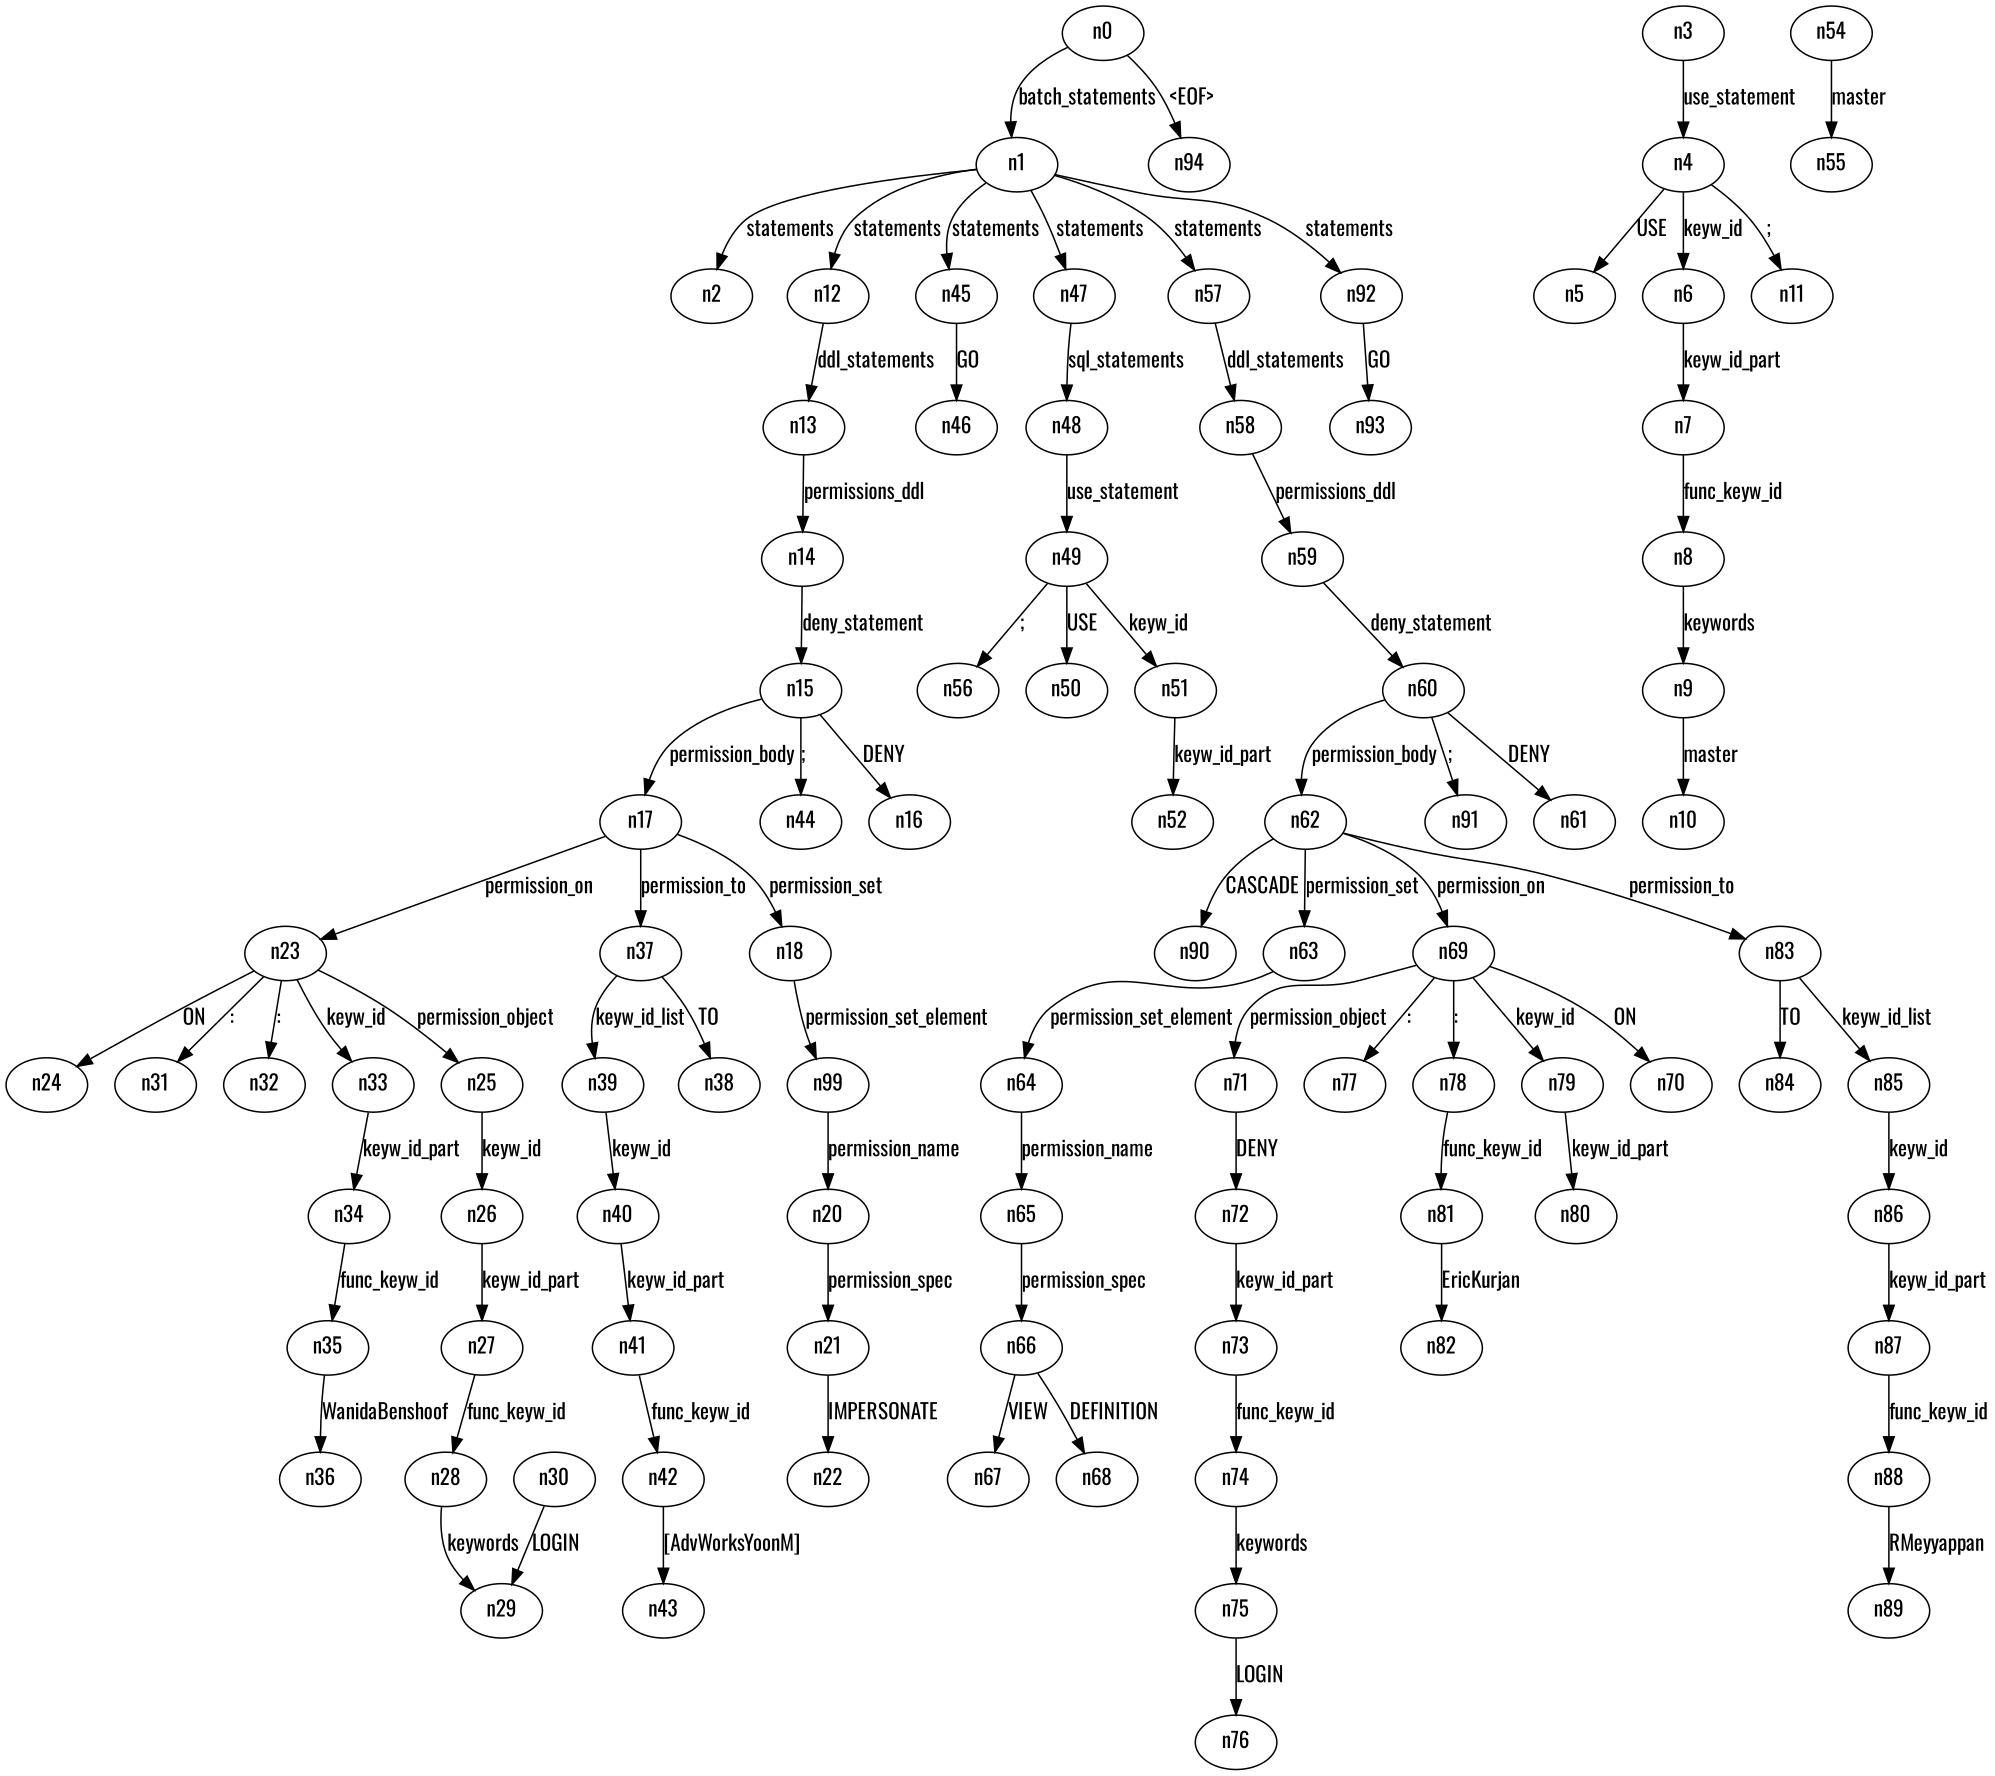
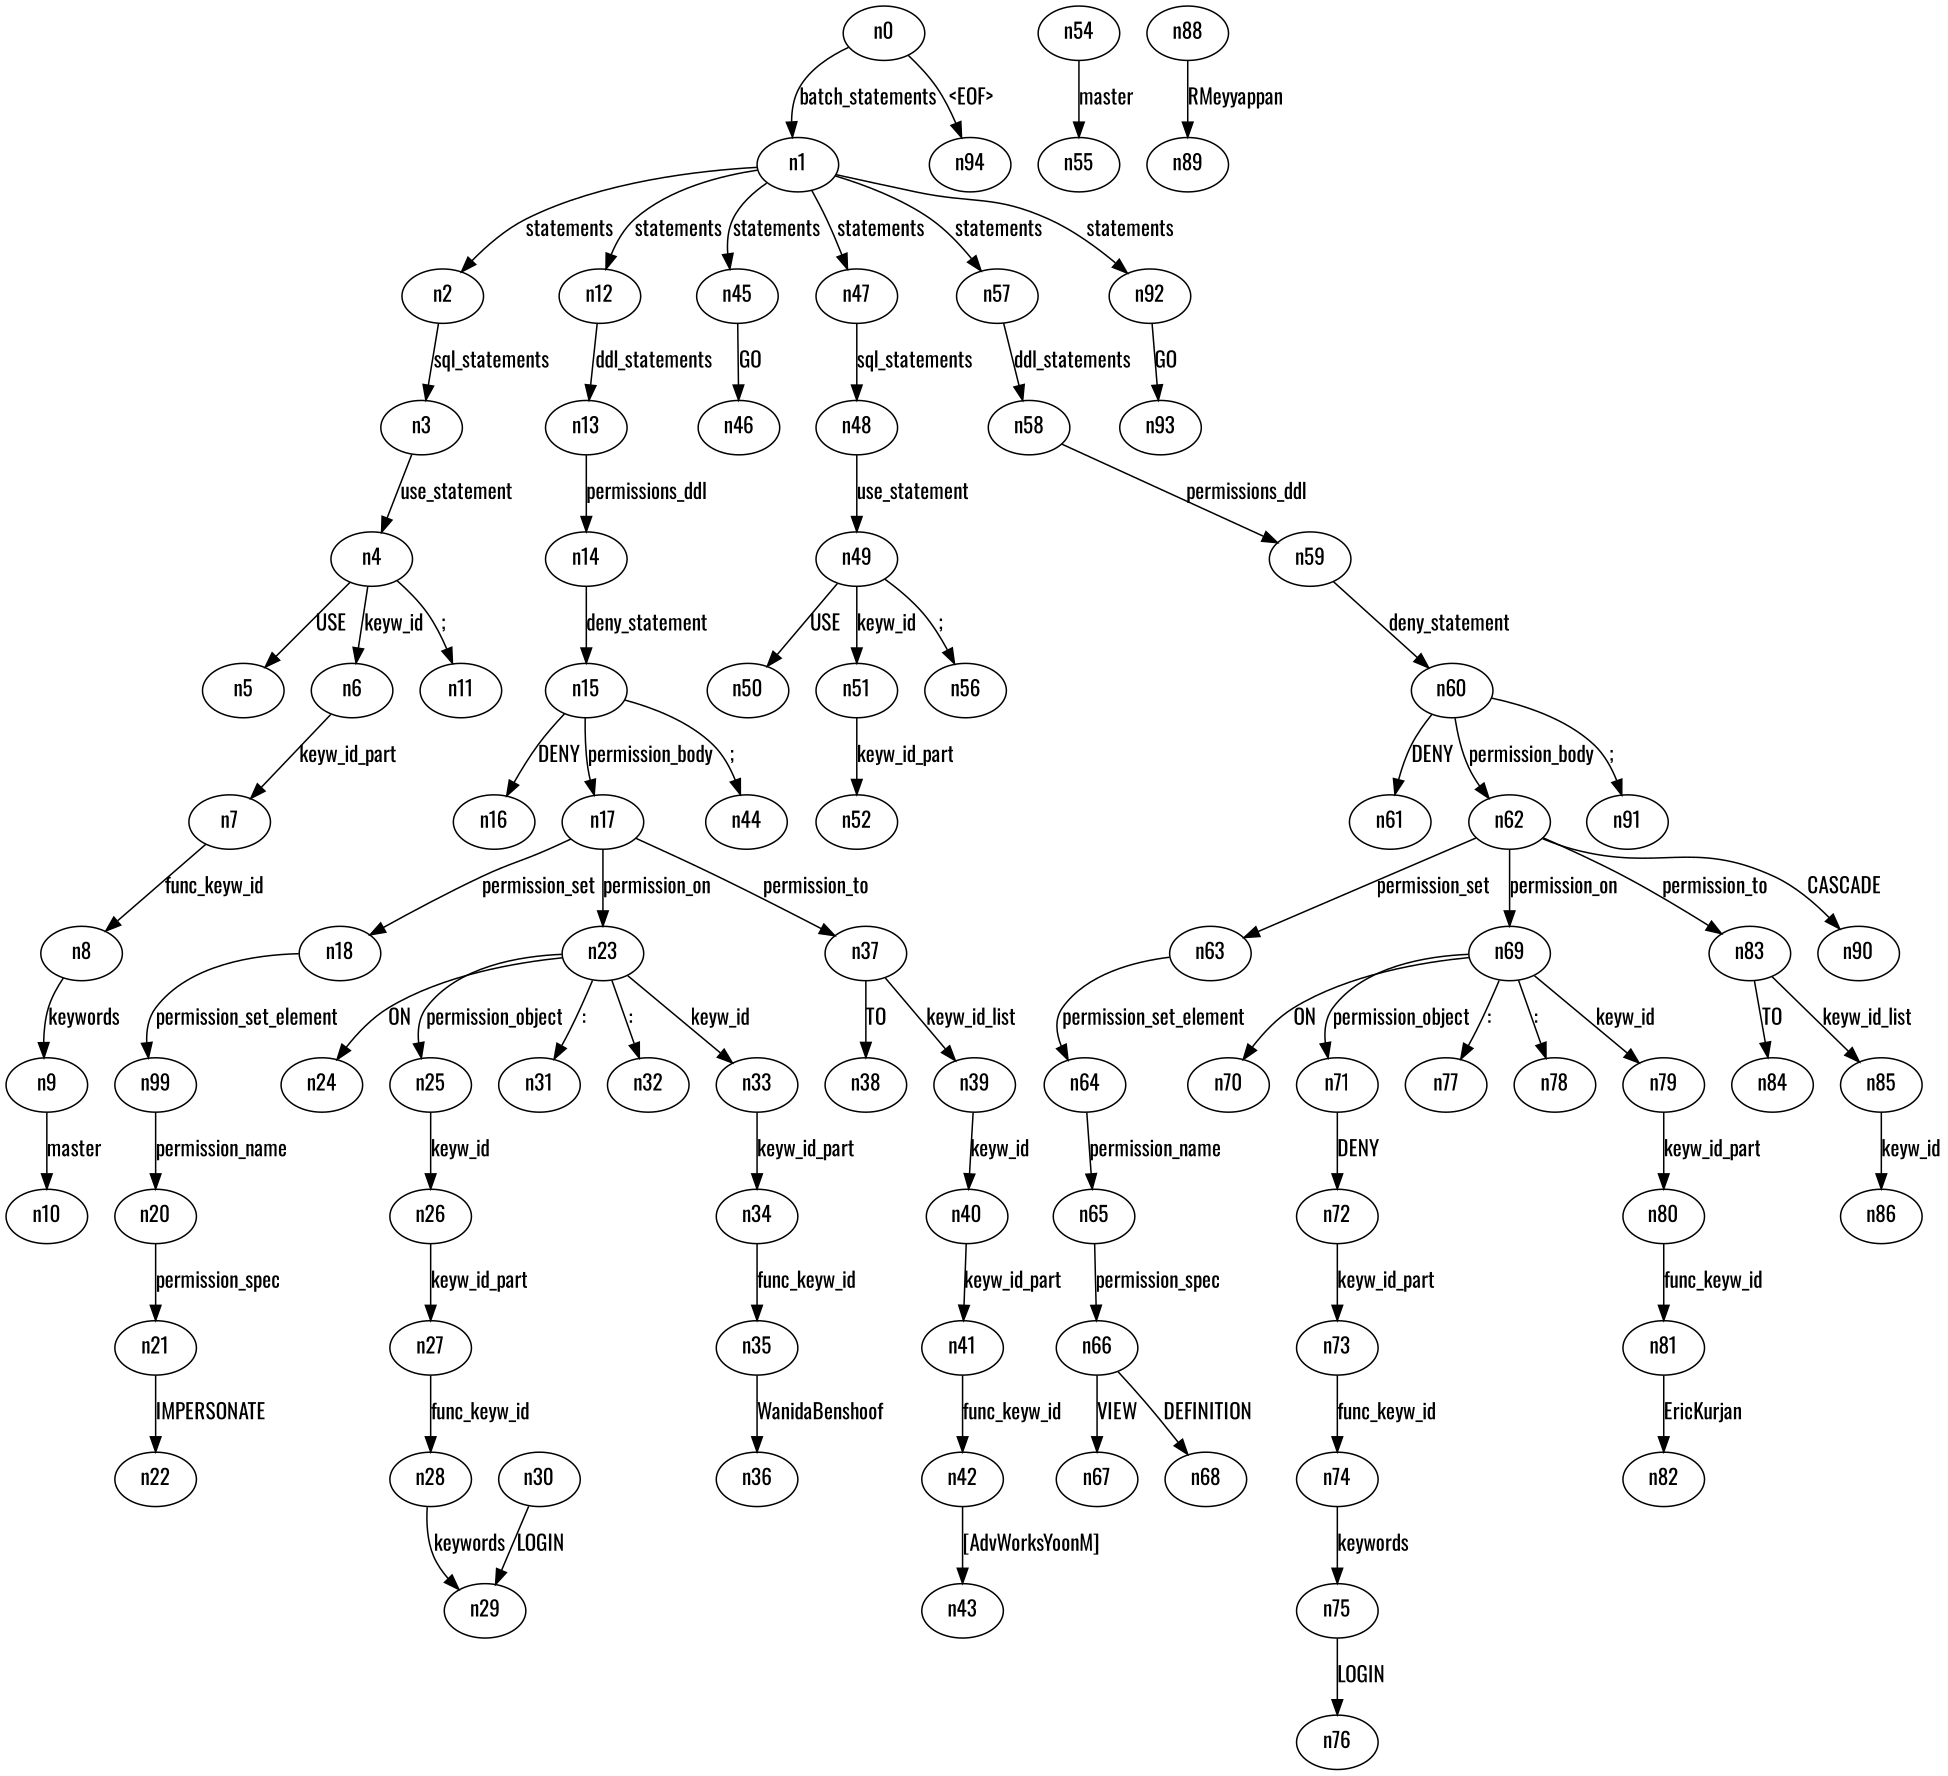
none -> (433, 354)
(1443, 1143) -> (1664, 1275)
(1889, 1348) -> none
